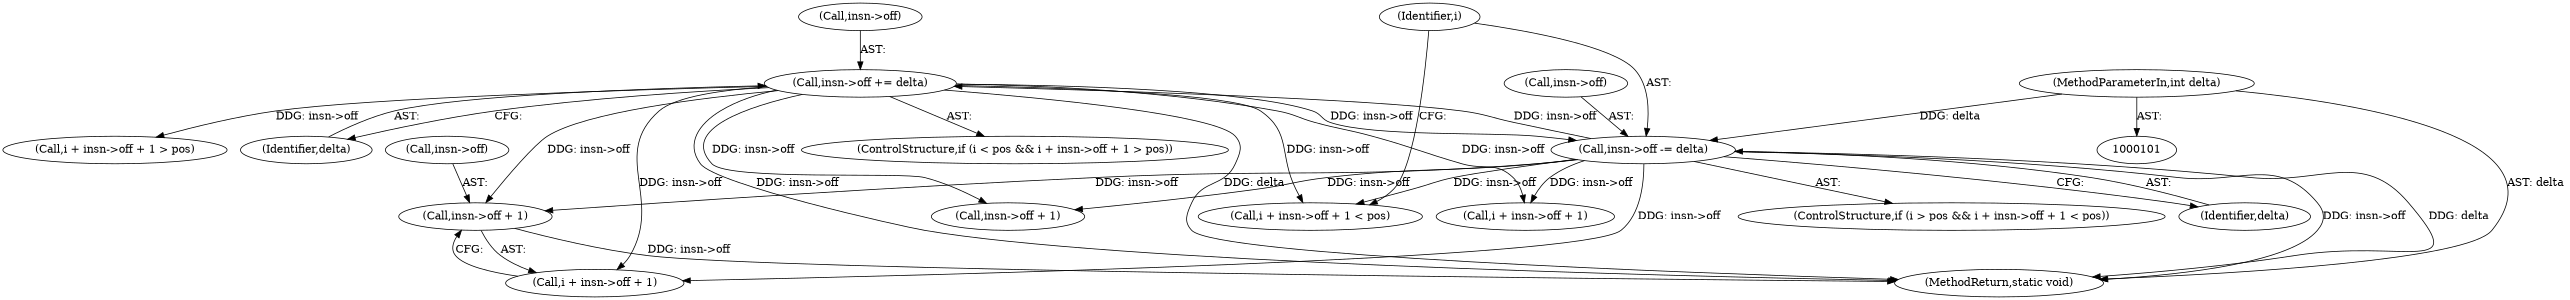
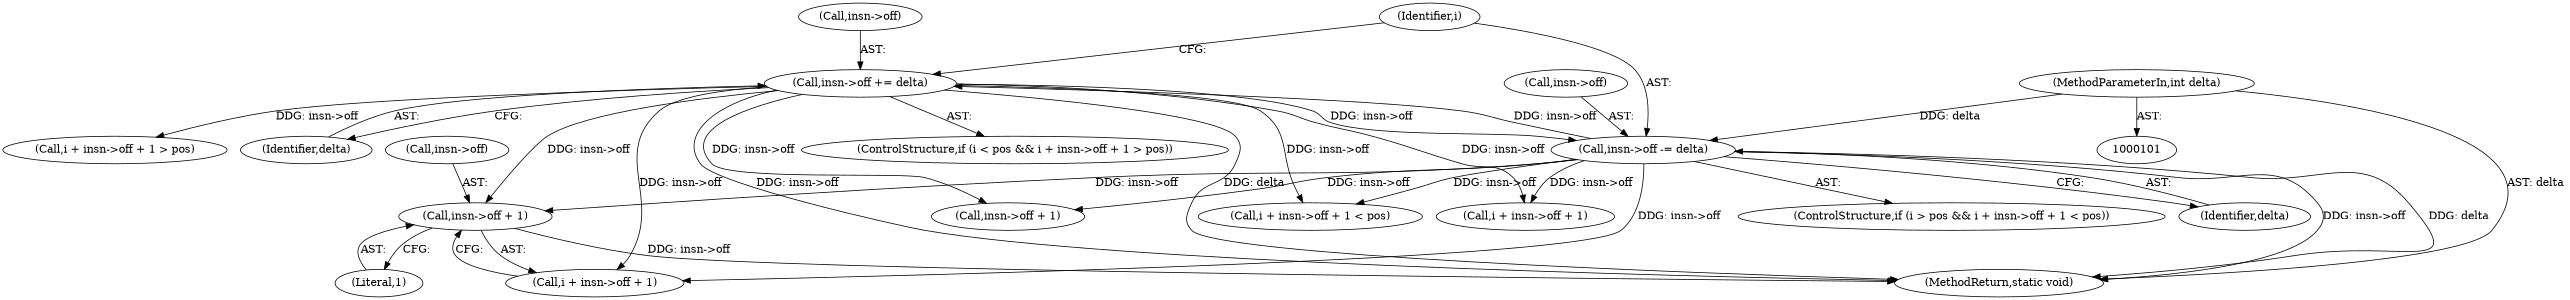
(1417, 122) -> (1162, 48)
none -> (379, 283)
